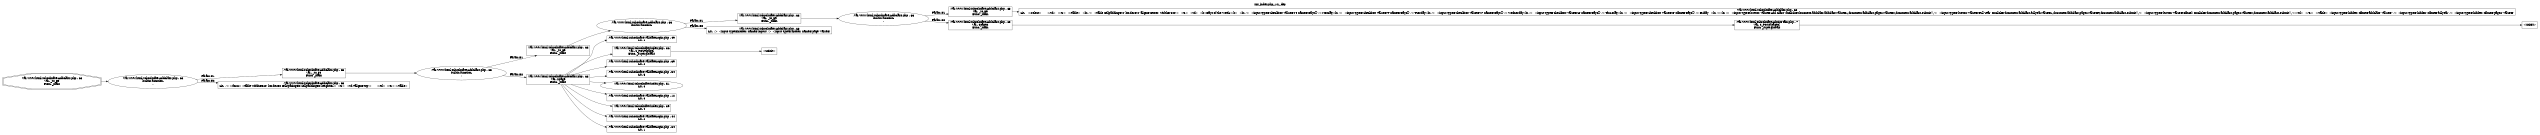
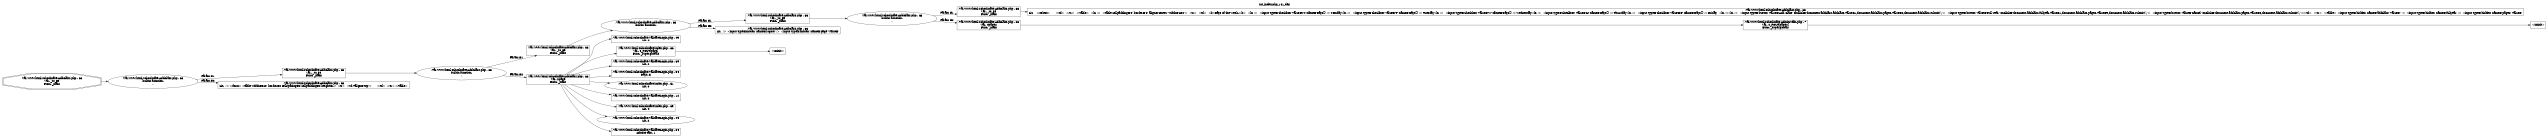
(642, 74) -> (646, 74)
(642, 118) -> (646, 120)
(642, 129) -> (646, 132)
